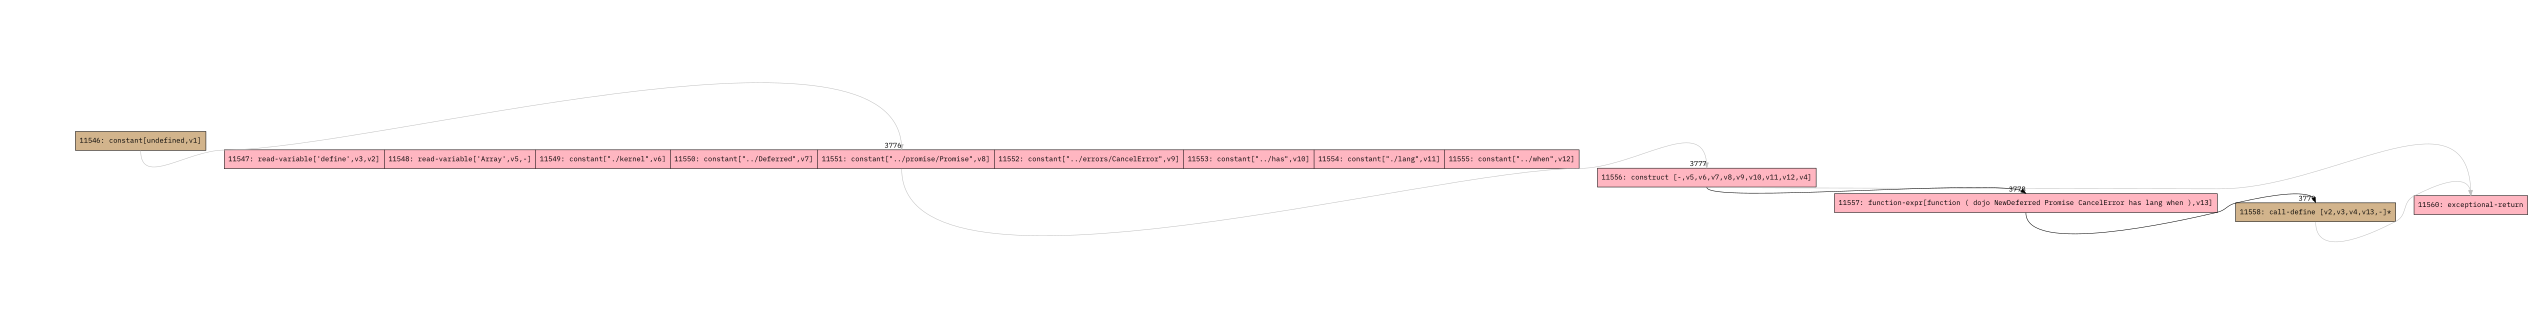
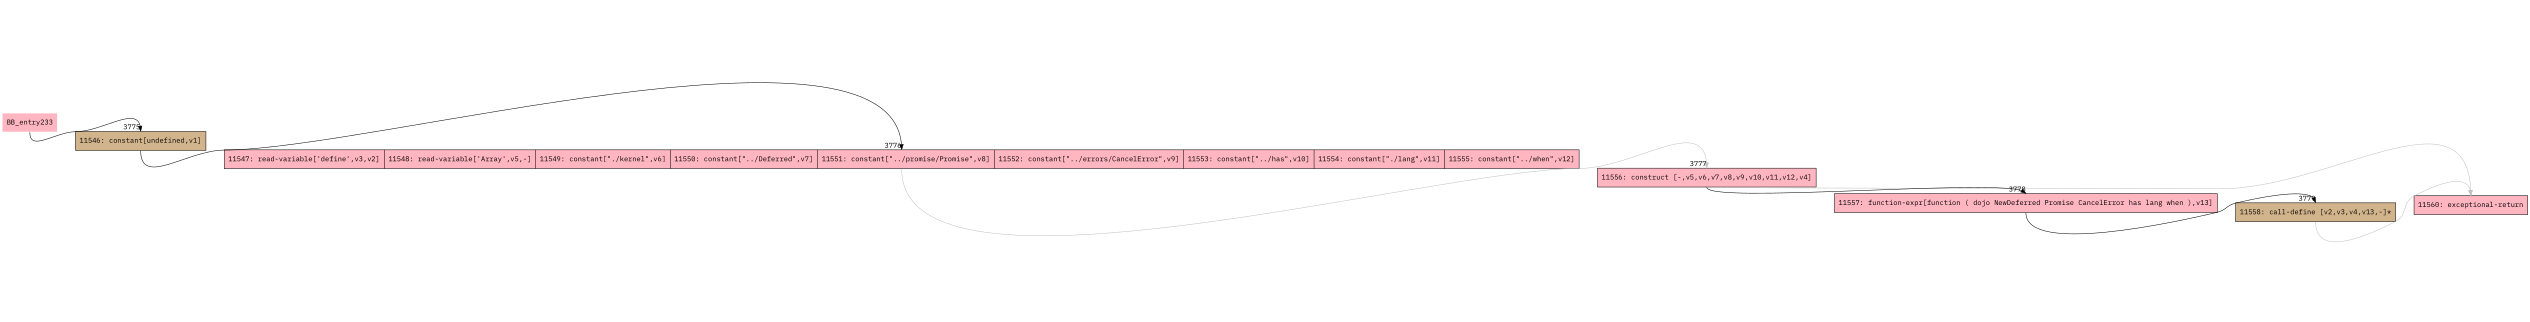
(526, 107) -> (526, 107)
none -> (30, 123)
